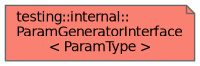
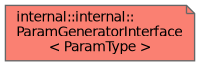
(100, 33) -> (100, 33)
